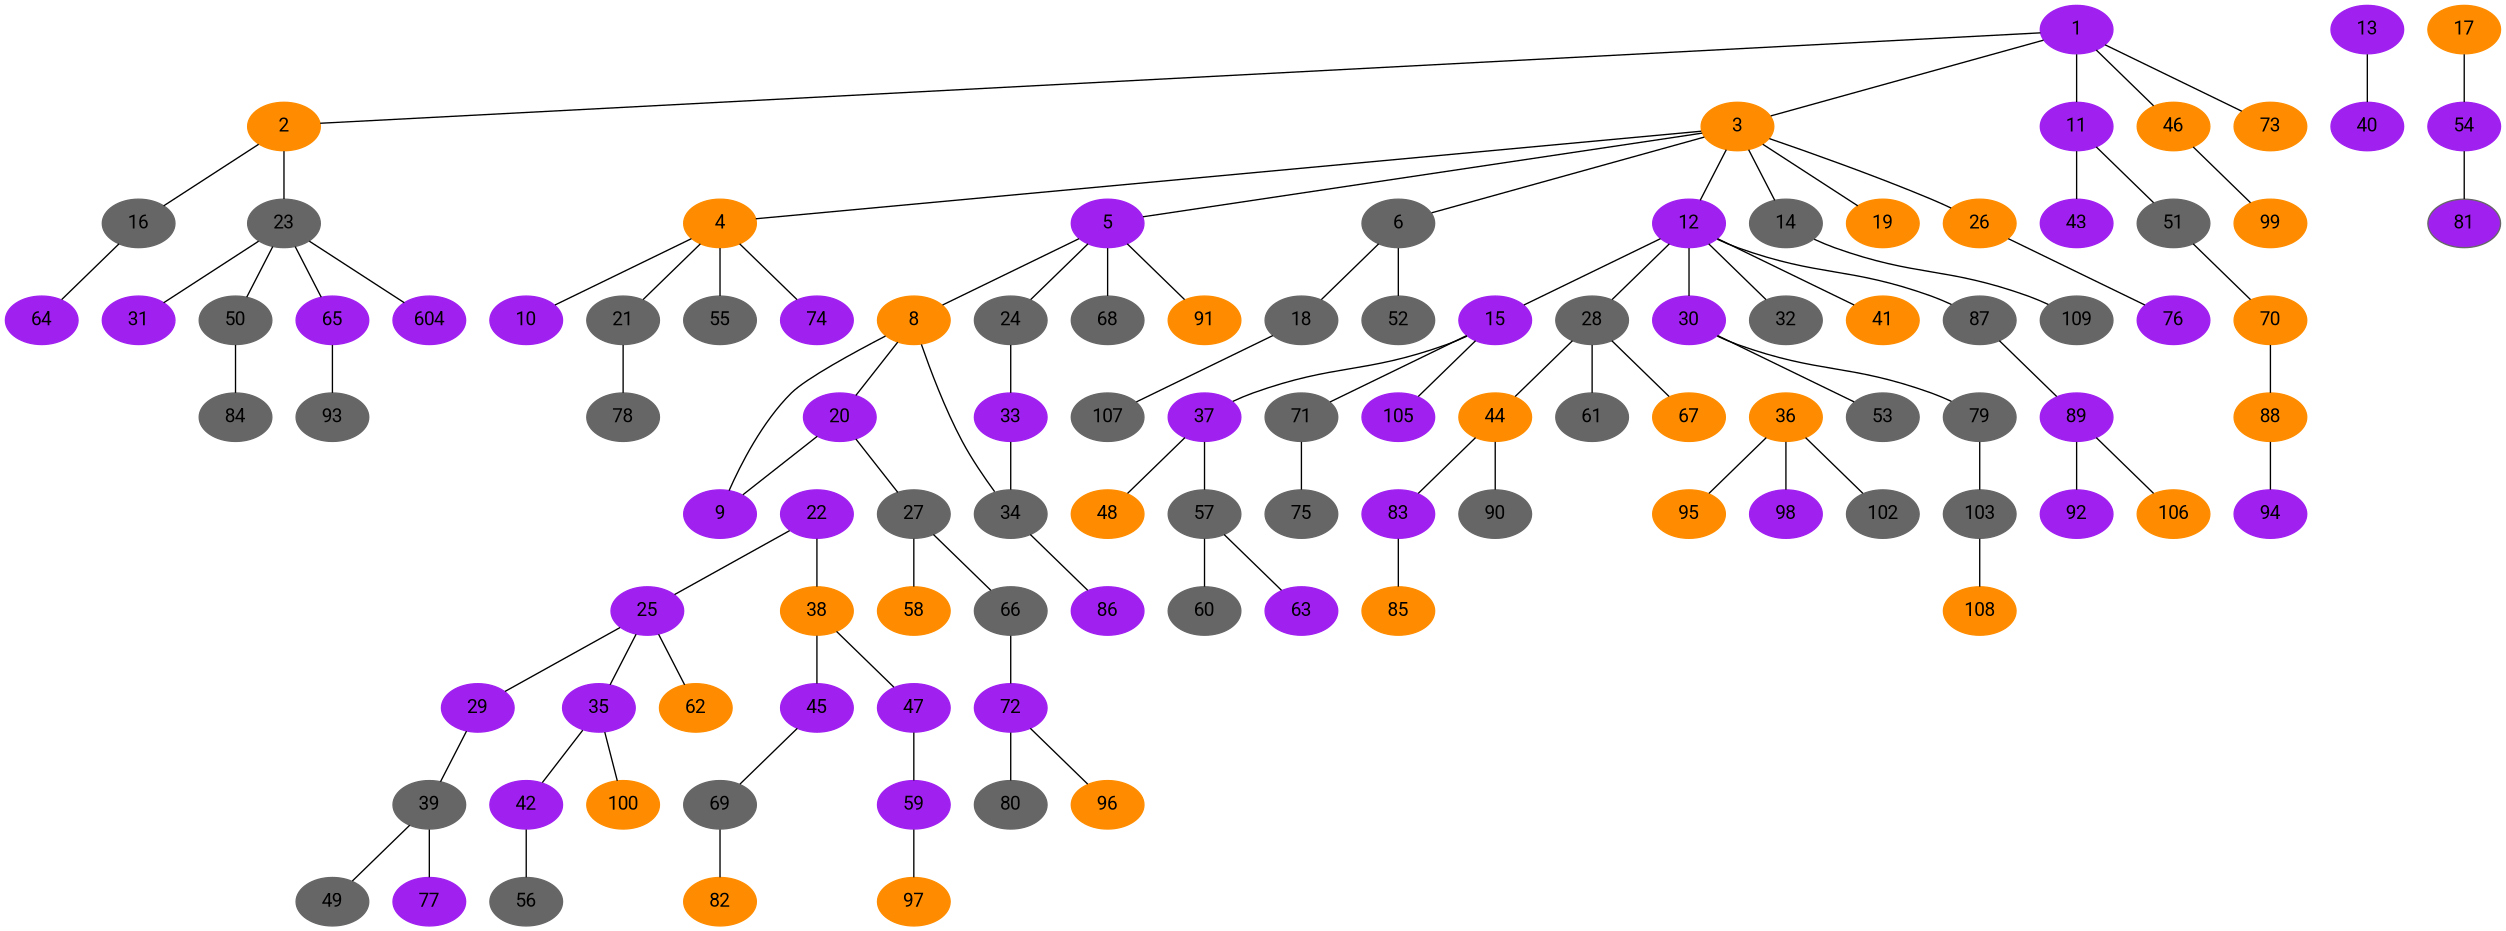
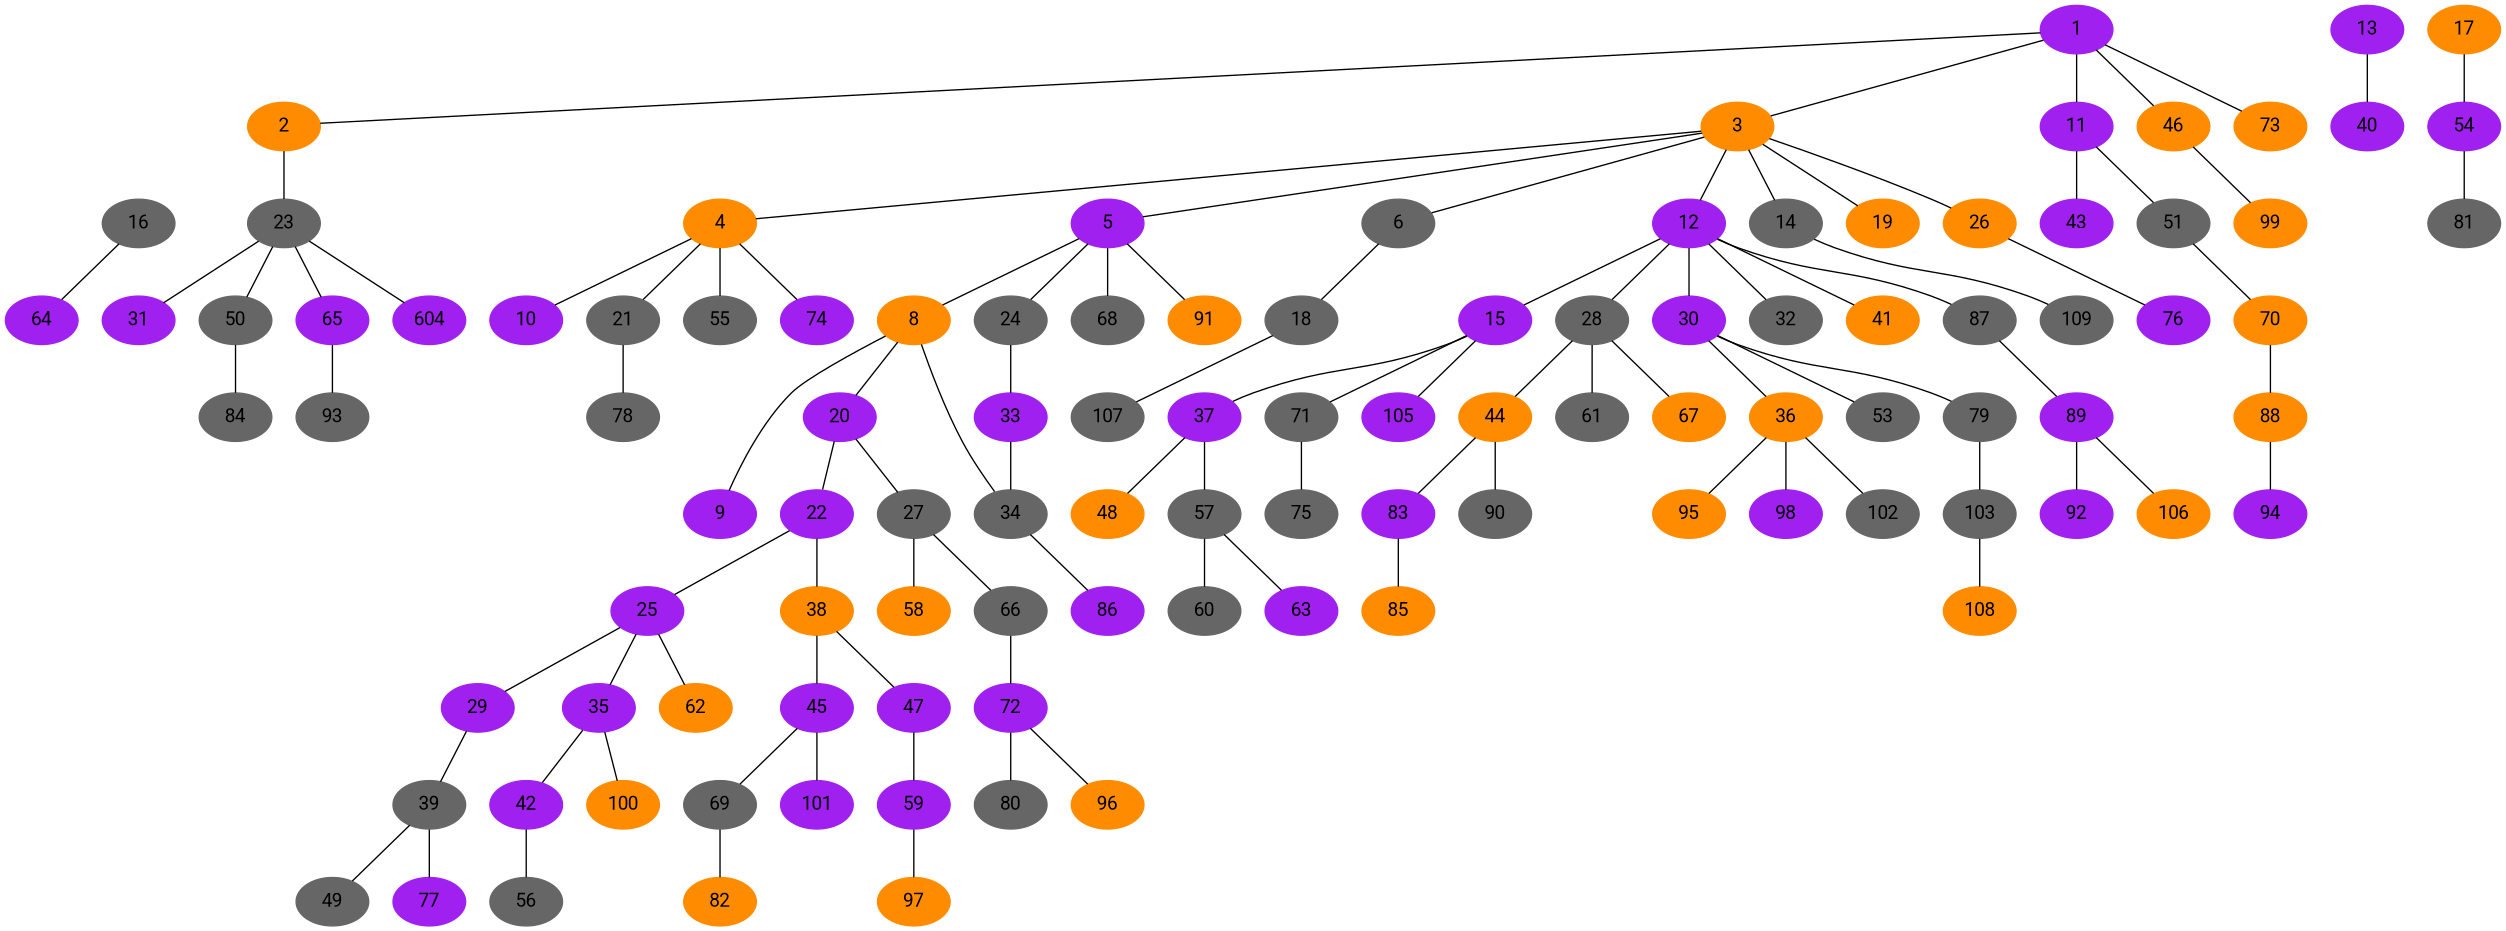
(211, 175) -> none
(2464, 223) -> (2464, 223)
(1398, 320) -> none
none -> (1737, 369)
(780, 466) -> (828, 465)
none -> (817, 805)
